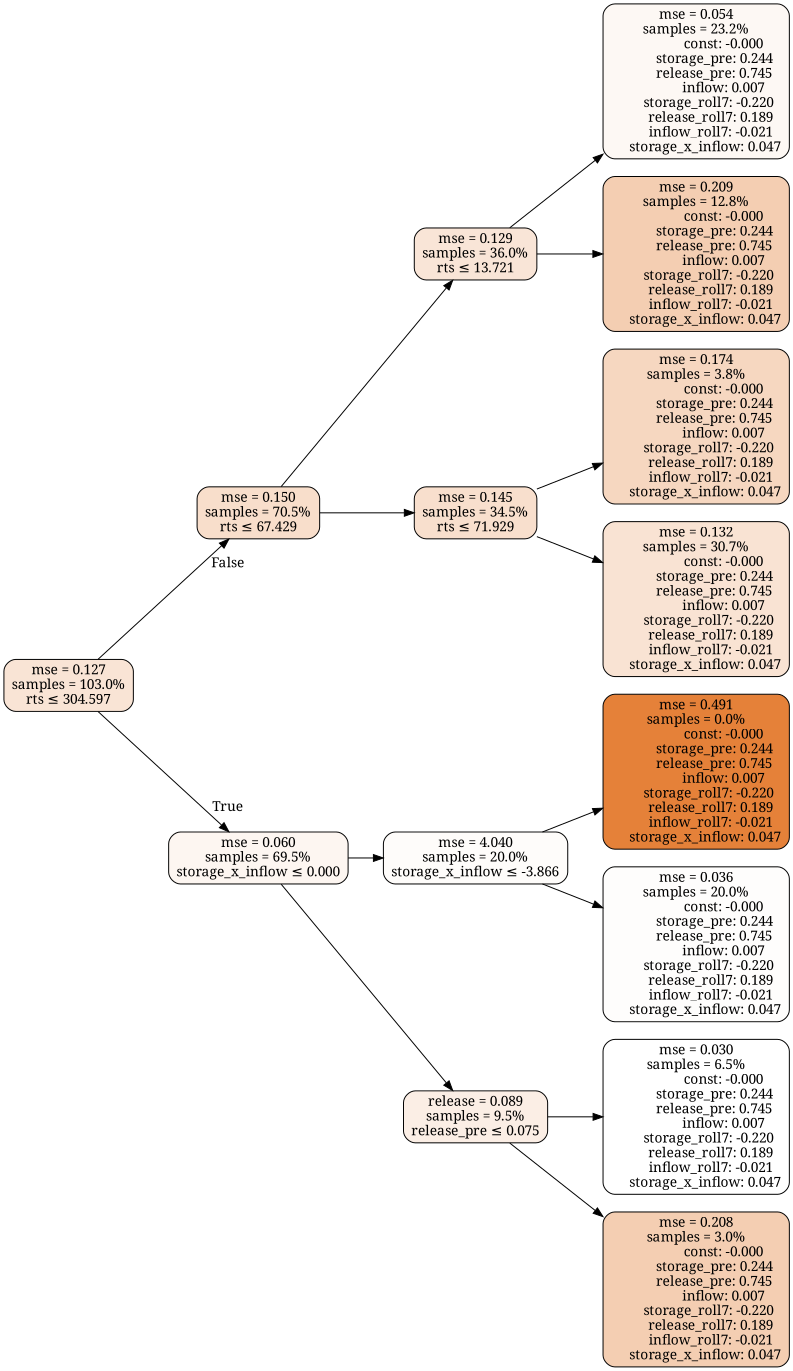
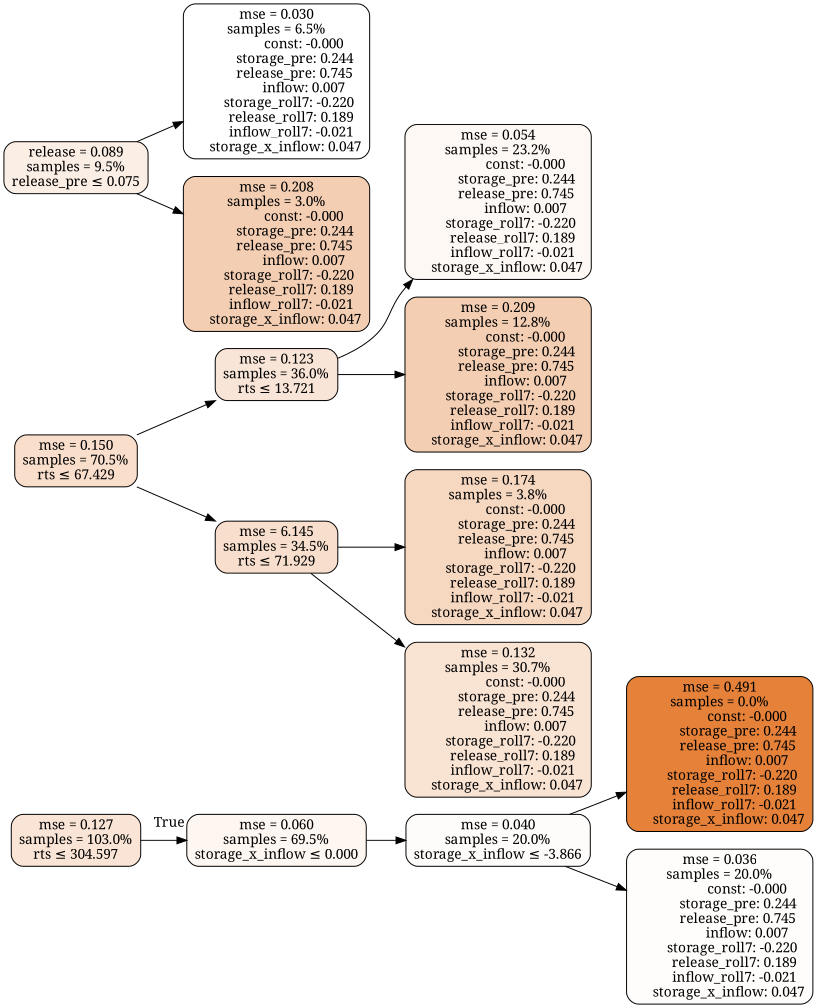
(476, 254) -> (277, 375)
(476, 513) -> (277, 547)
(160, 602) -> none
(476, 858) -> (498, 840)
(364, 984) -> none
